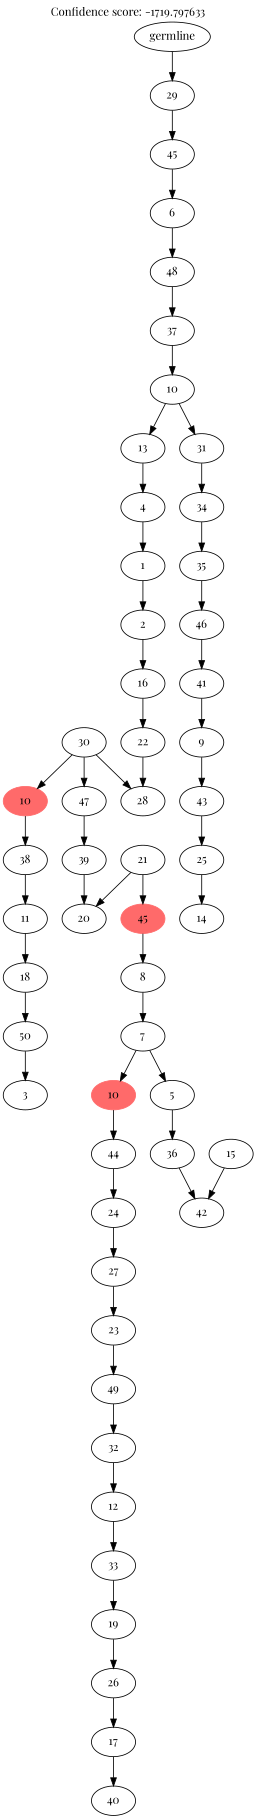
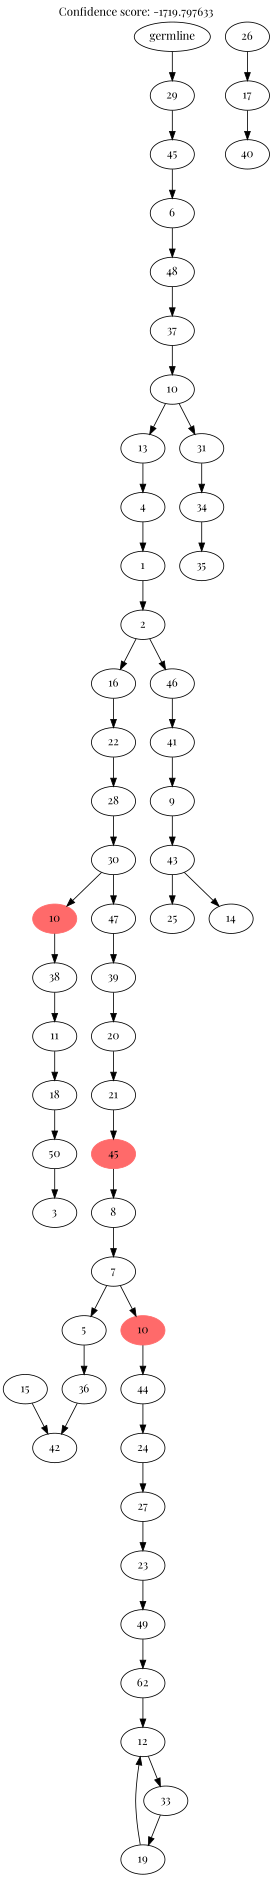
(202, 591) -> (156, 650)
(110, 769) -> (114, 827)
(202, 885) -> (199, 886)
(117, 886) -> (114, 1062)
(114, 1448) -> (143, 1683)
(114, 1650) -> (136, 1805)
